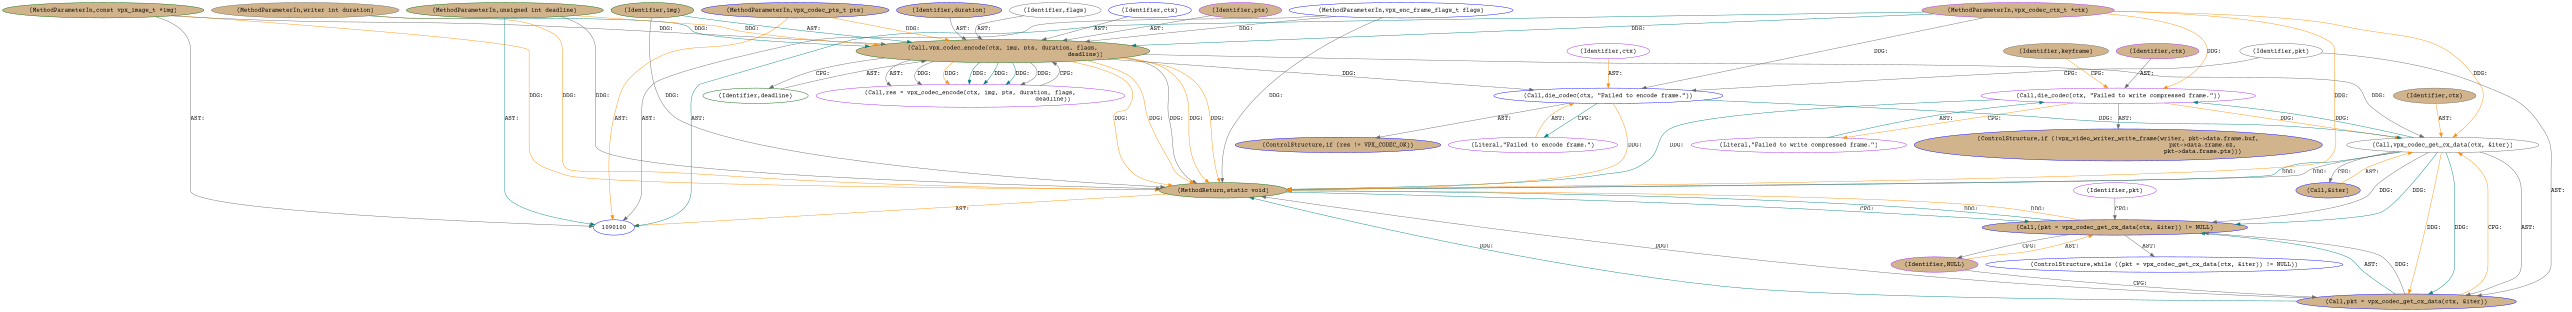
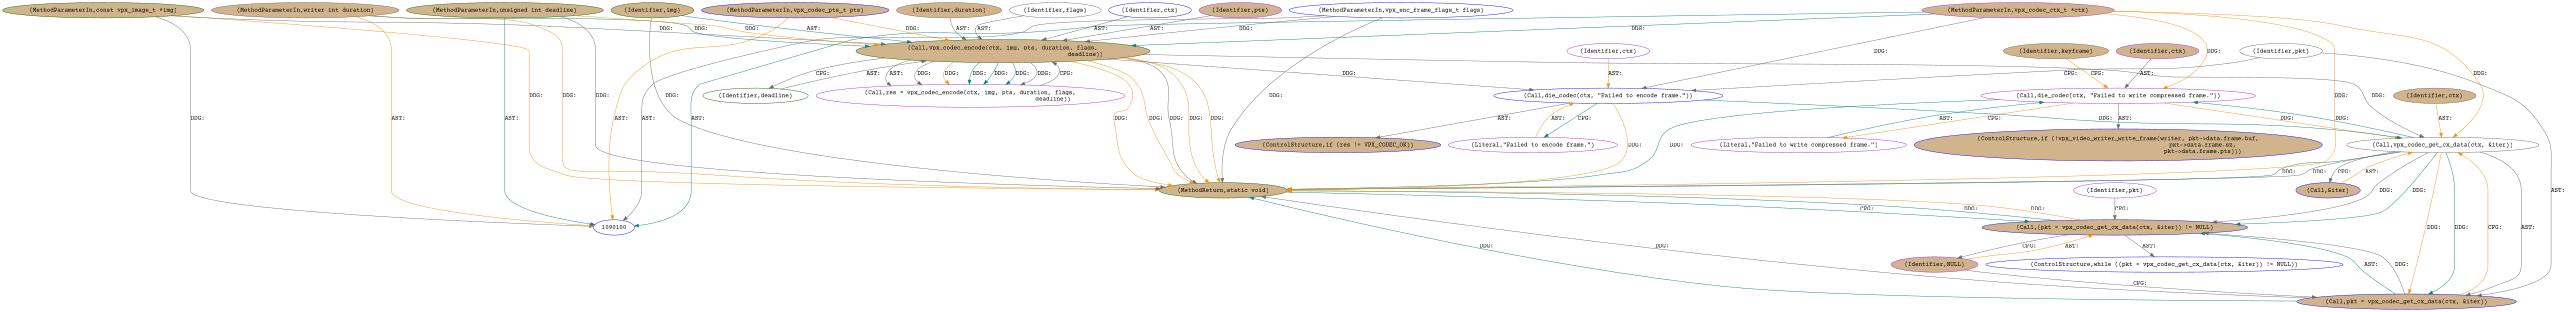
(949, 10) -> (949, 10)
(200, 118) -> (200, 118)
(903, 210) -> (395, 195)
